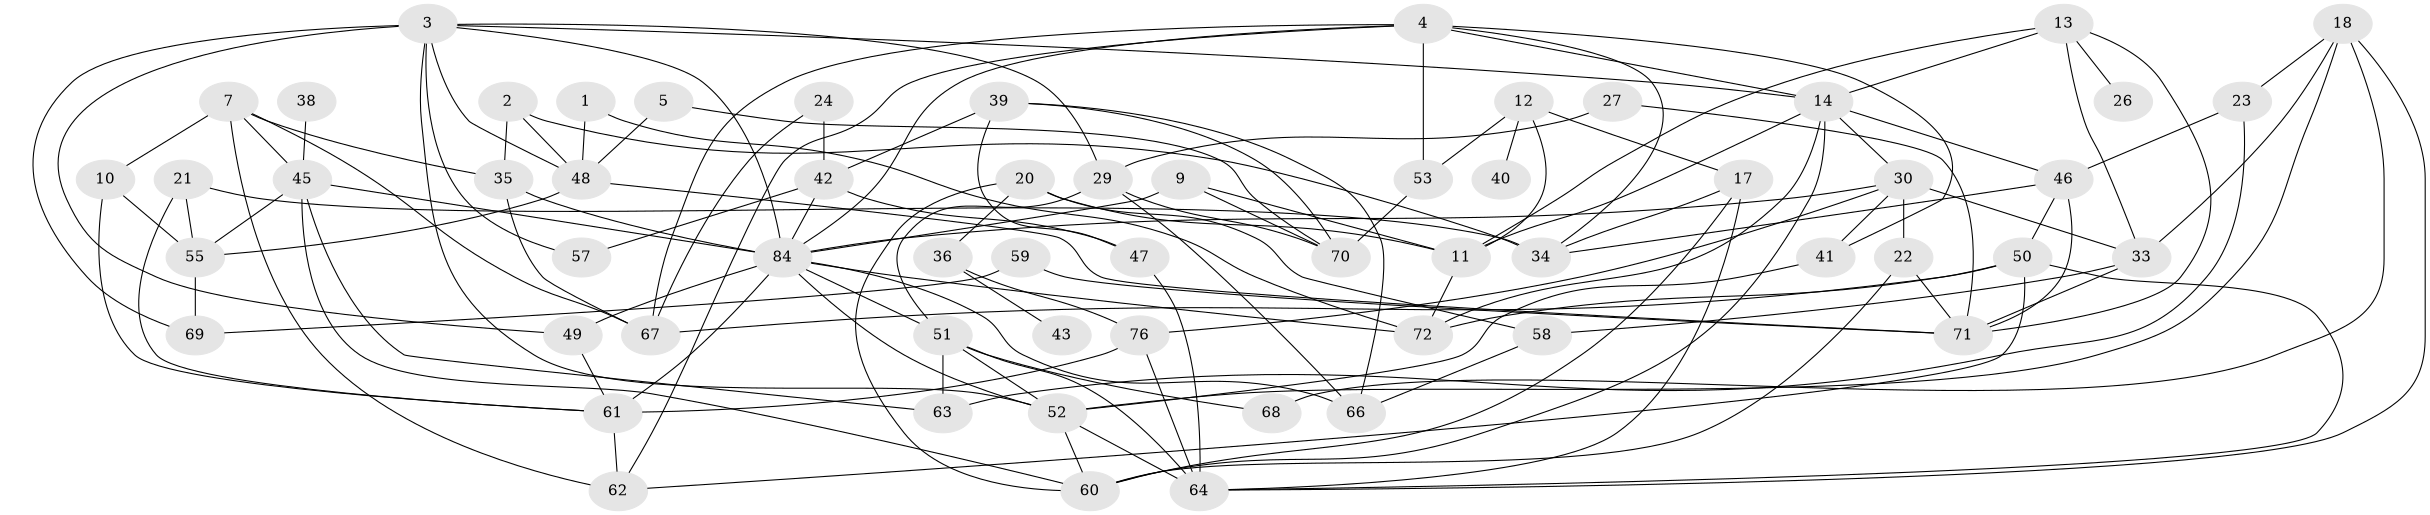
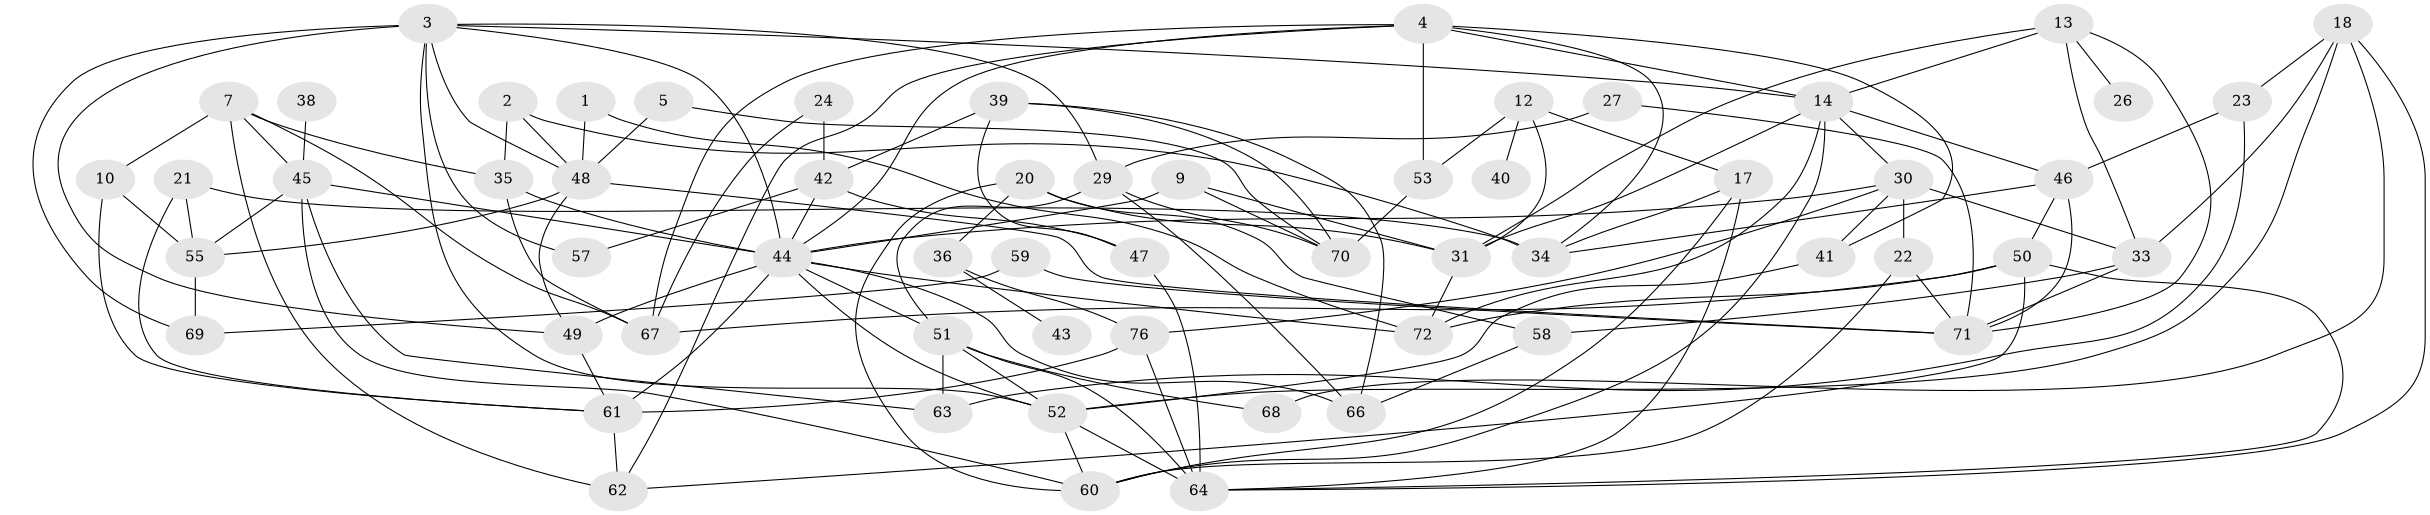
none -> (539, 256)
(783, 258) -> (783, 258)
(1461, 258) -> (1461, 258)
